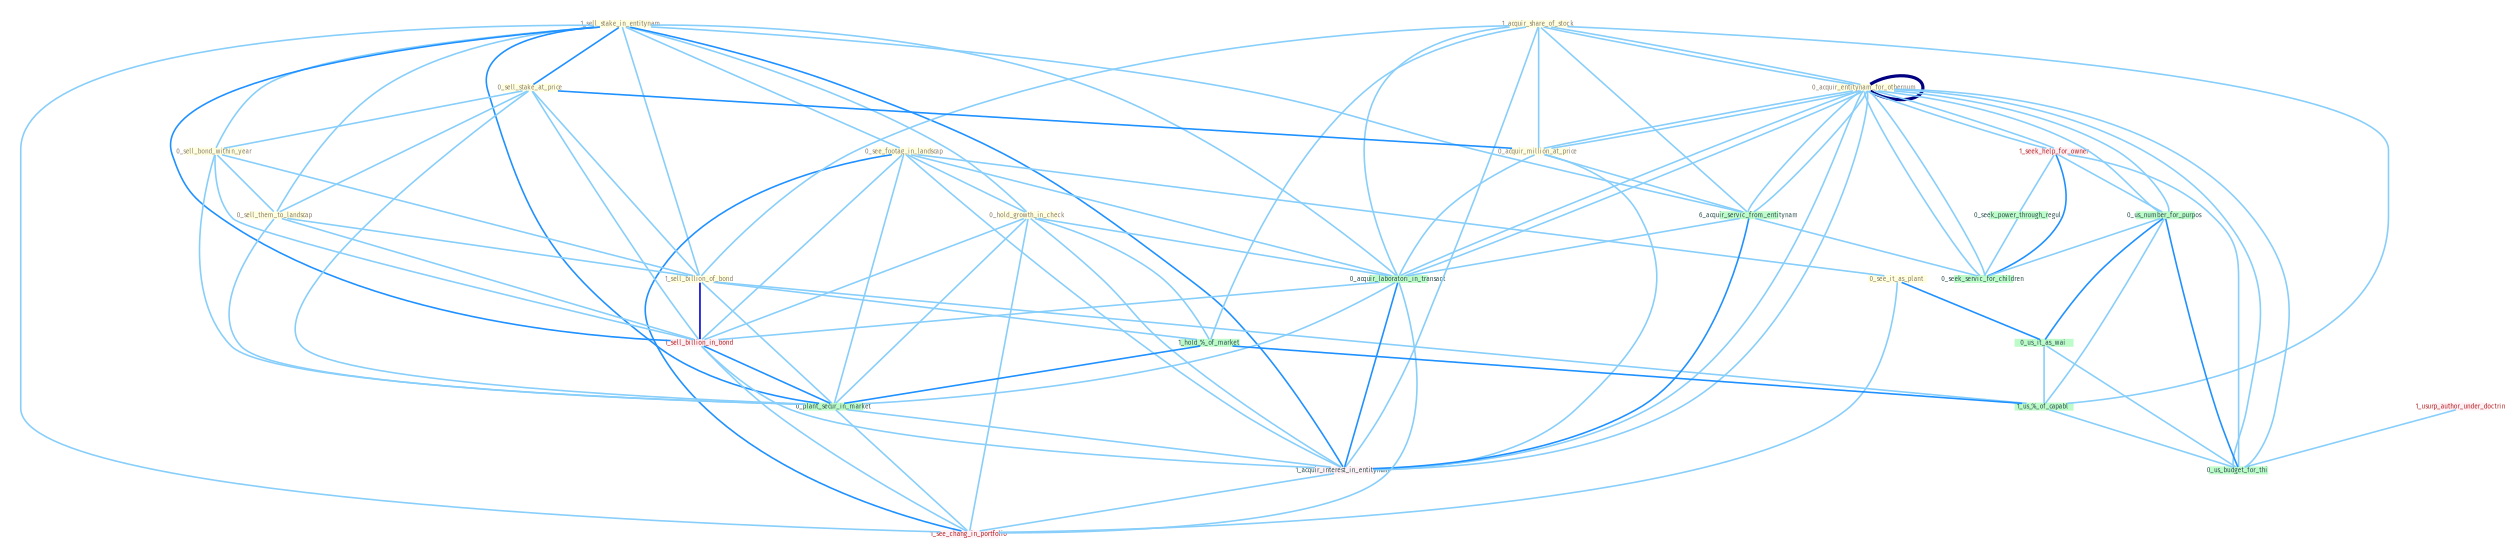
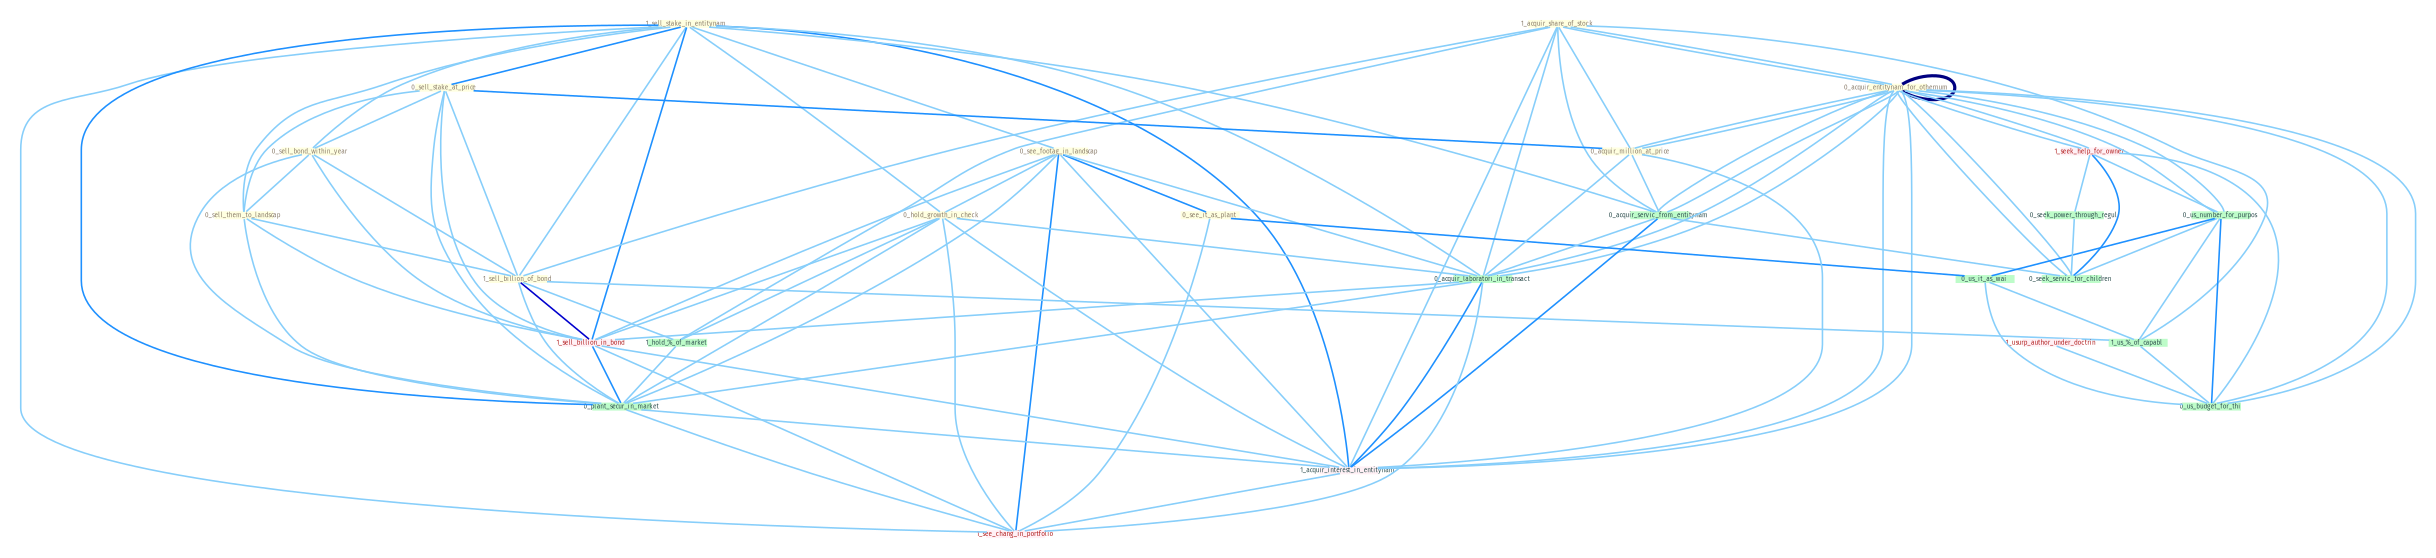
(1401, 215) -> (1152, 191)
(1749, 215) -> (1660, 215)
(1548, 369) -> none
(1022, 375) -> (645, 380)
